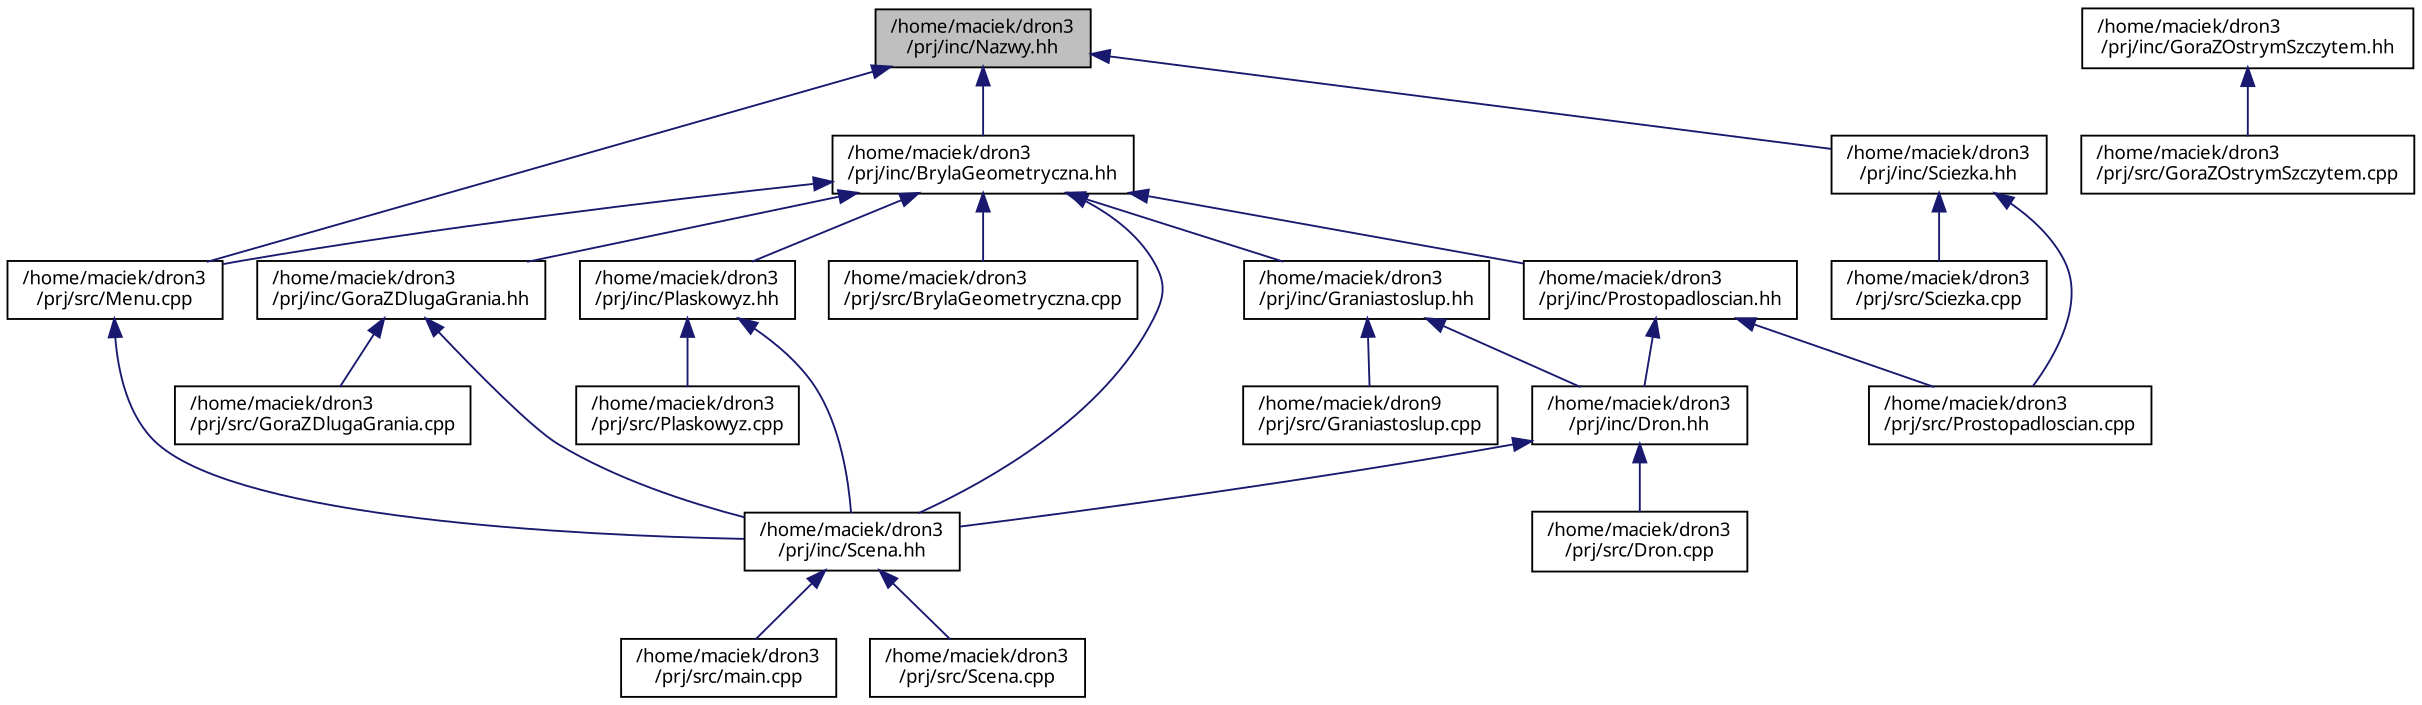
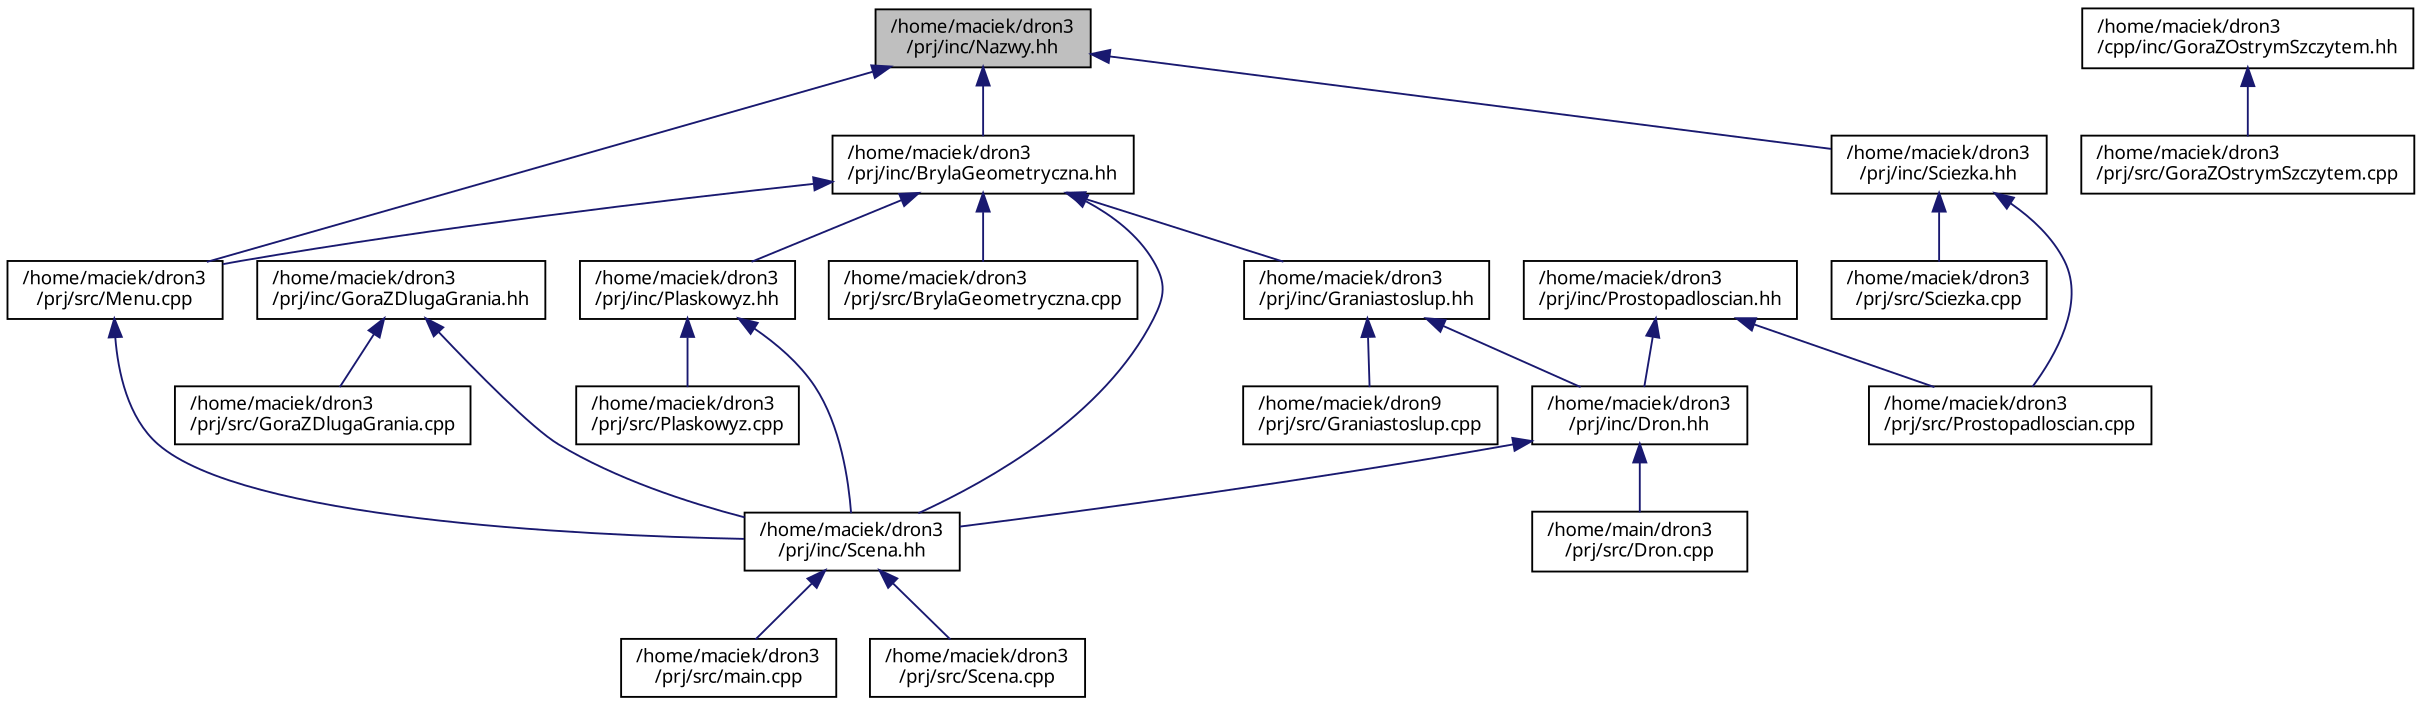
(2248, 38) -> (2248, 38)
(683, 229) -> none
(1336, 230) -> none
(1640, 542) -> (1640, 542)
